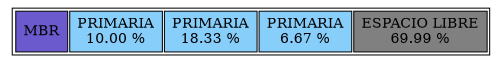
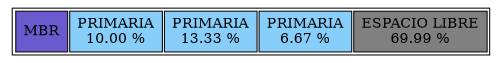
(211, 39) -> (211, 39)
